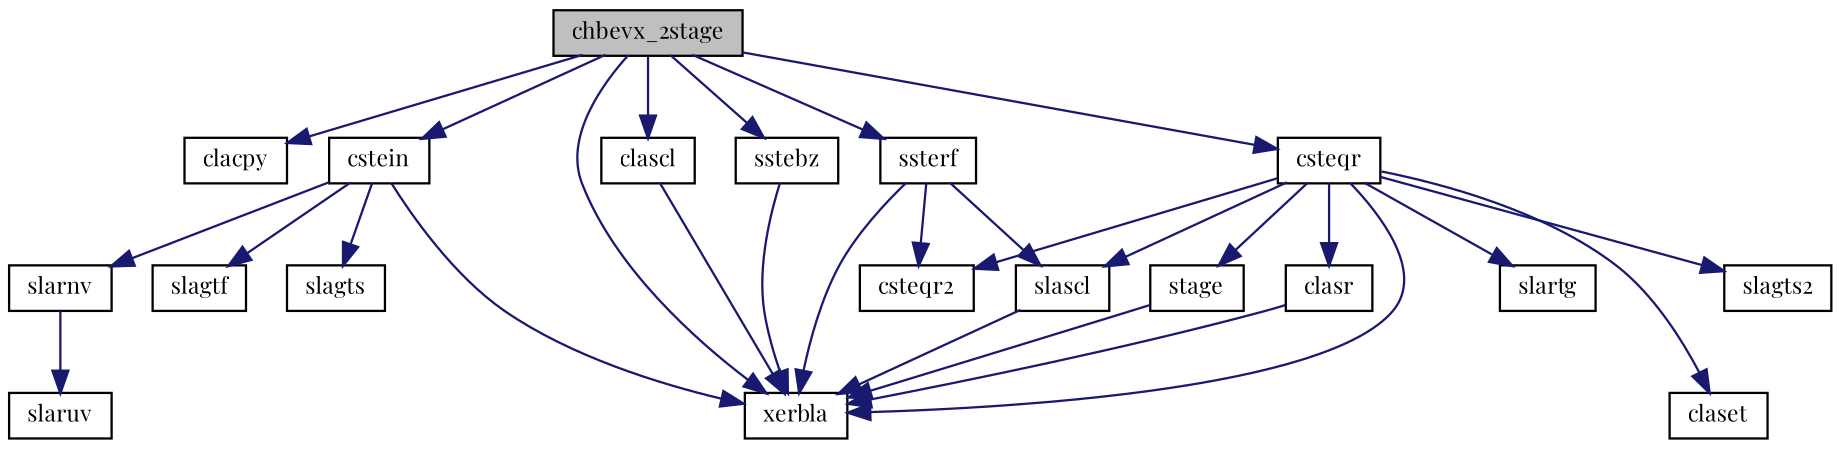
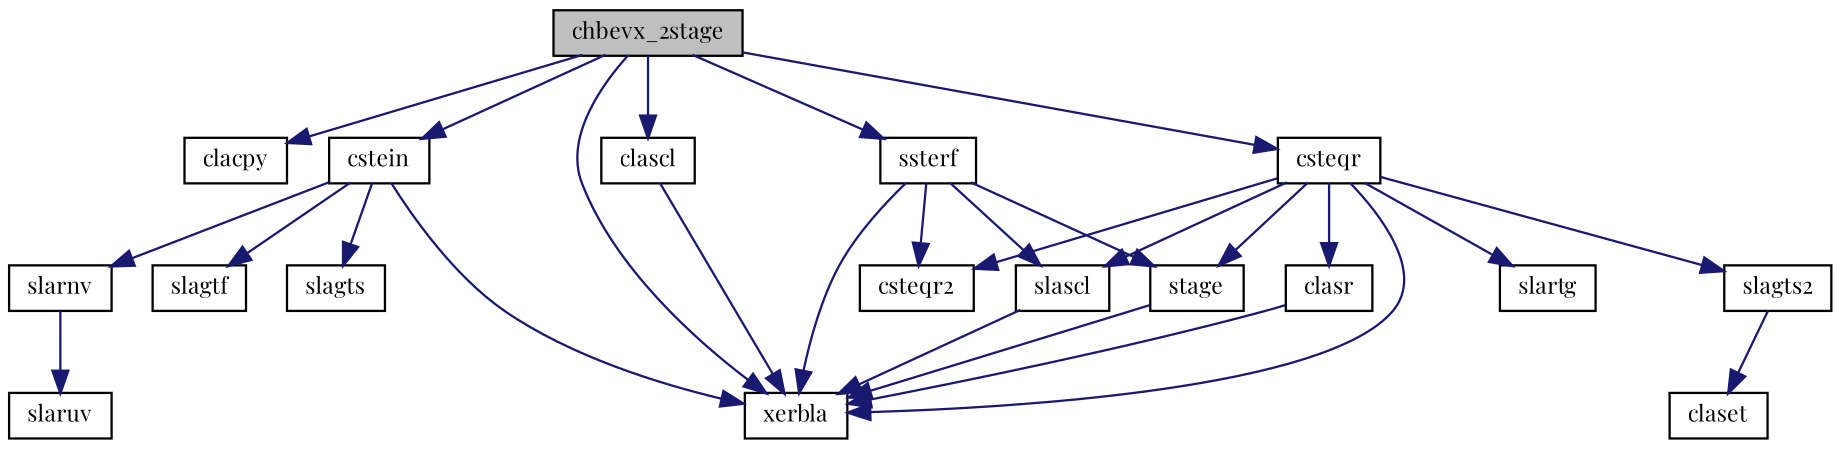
(787, 161) -> none
none -> (1052, 220)
(1600, 254) -> (1753, 342)
